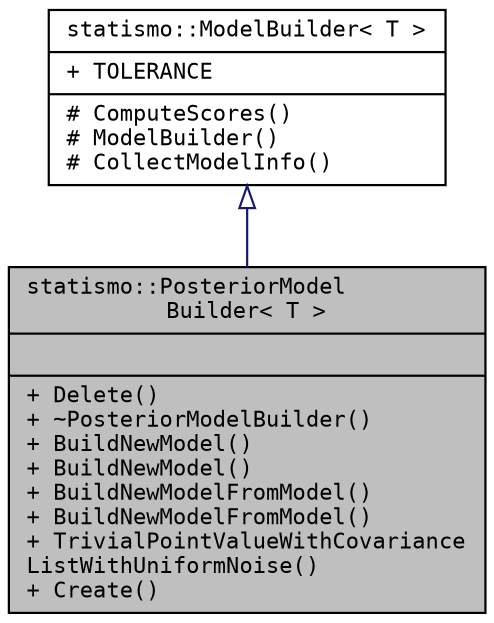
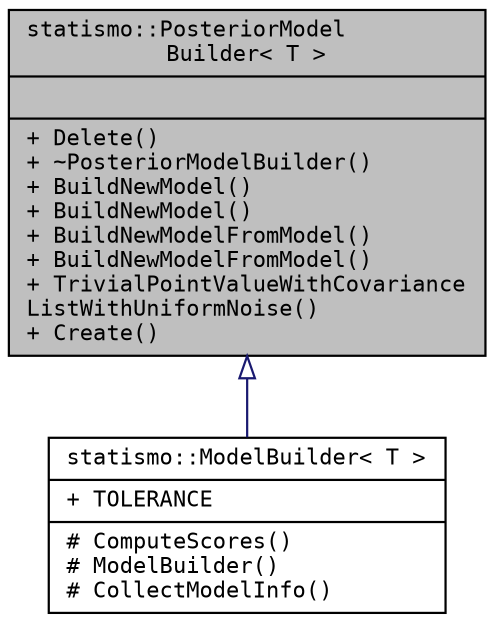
(247, 238) -> (247, 408)
